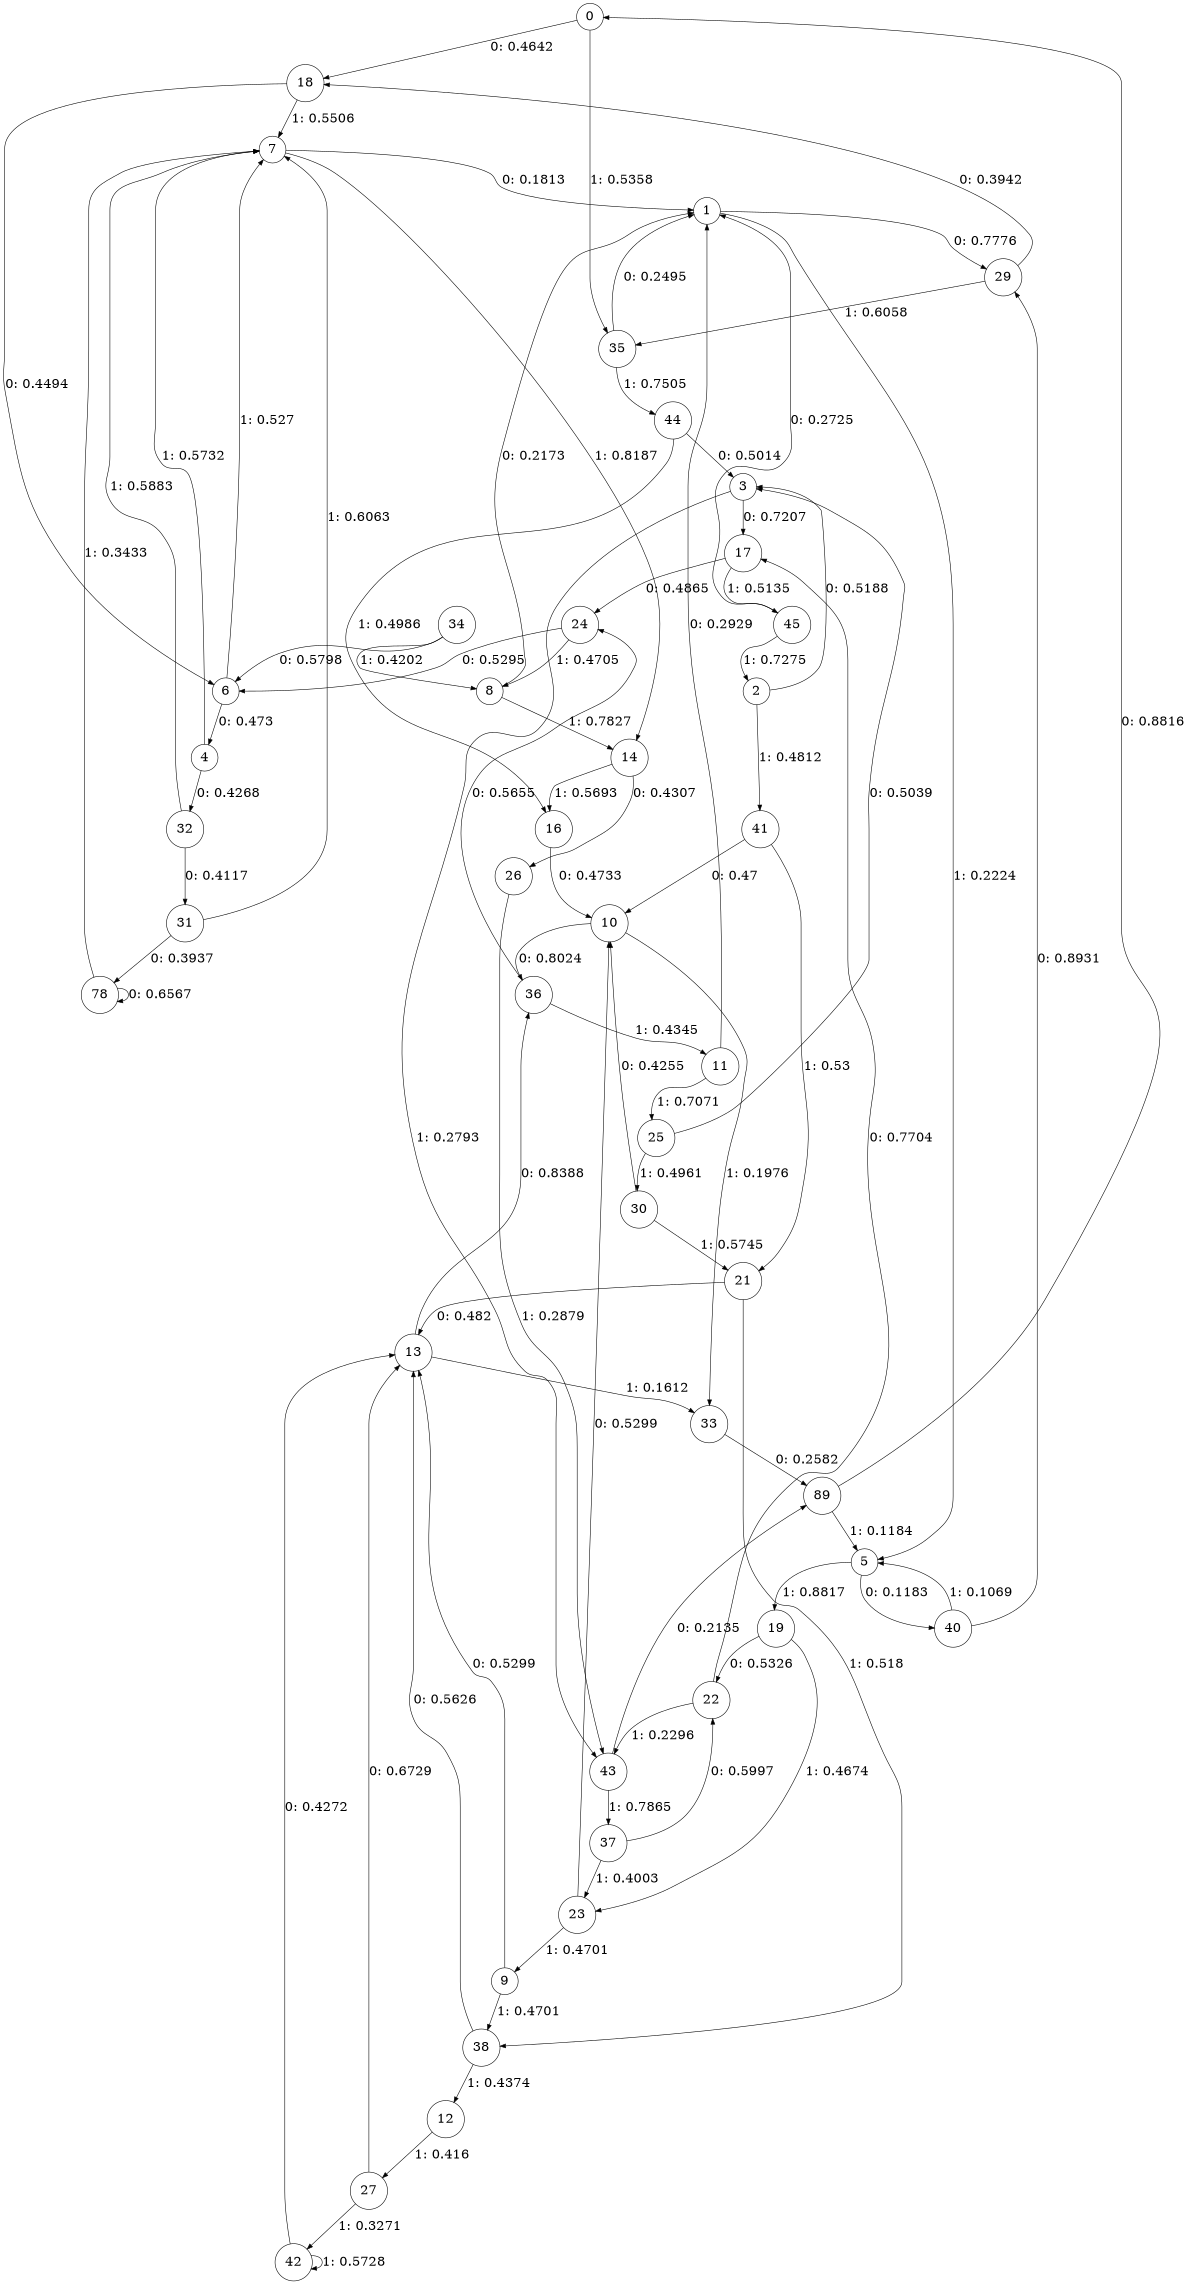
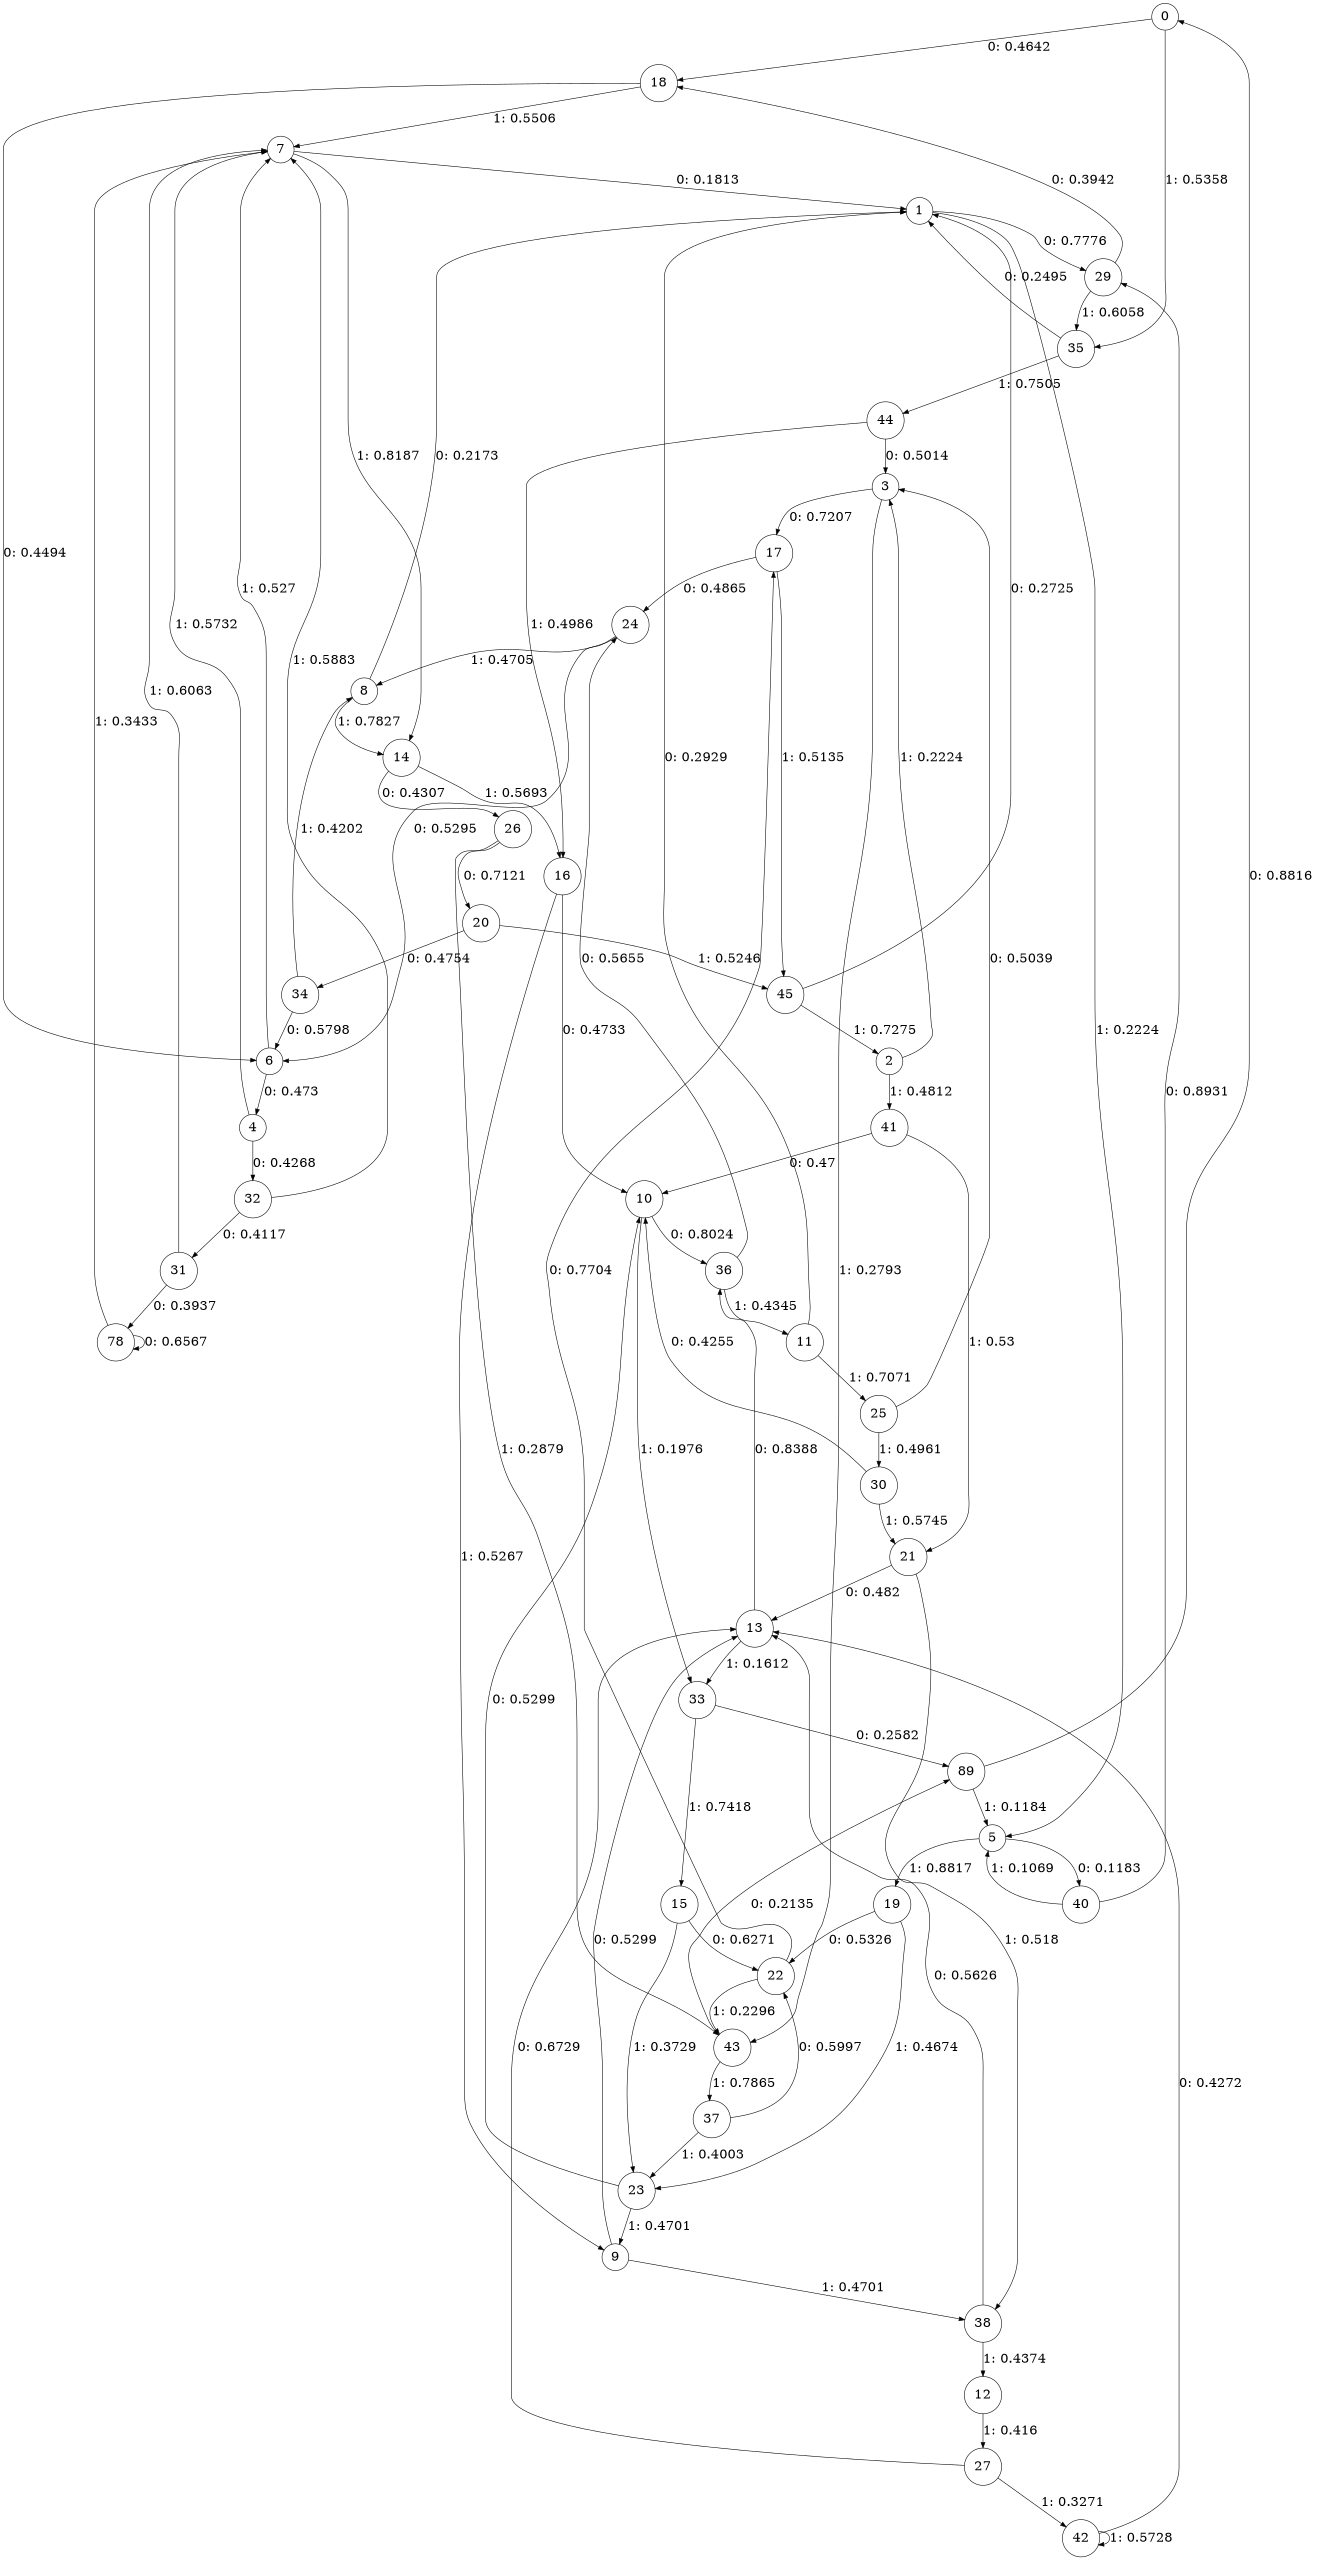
(863, 589) -> (938, 758)
none -> (481, 923)
none -> (461, 1594)
none -> (679, 1905)
